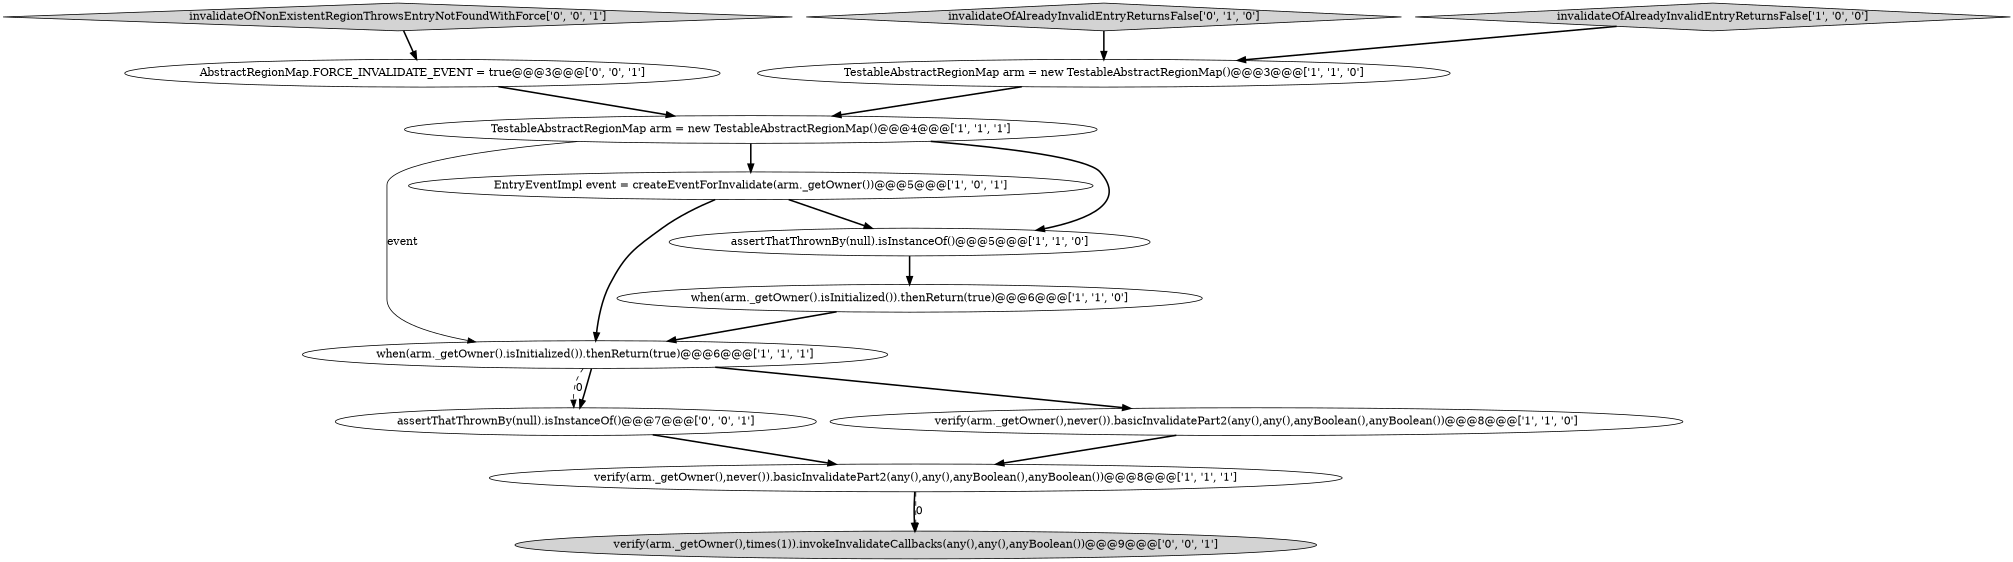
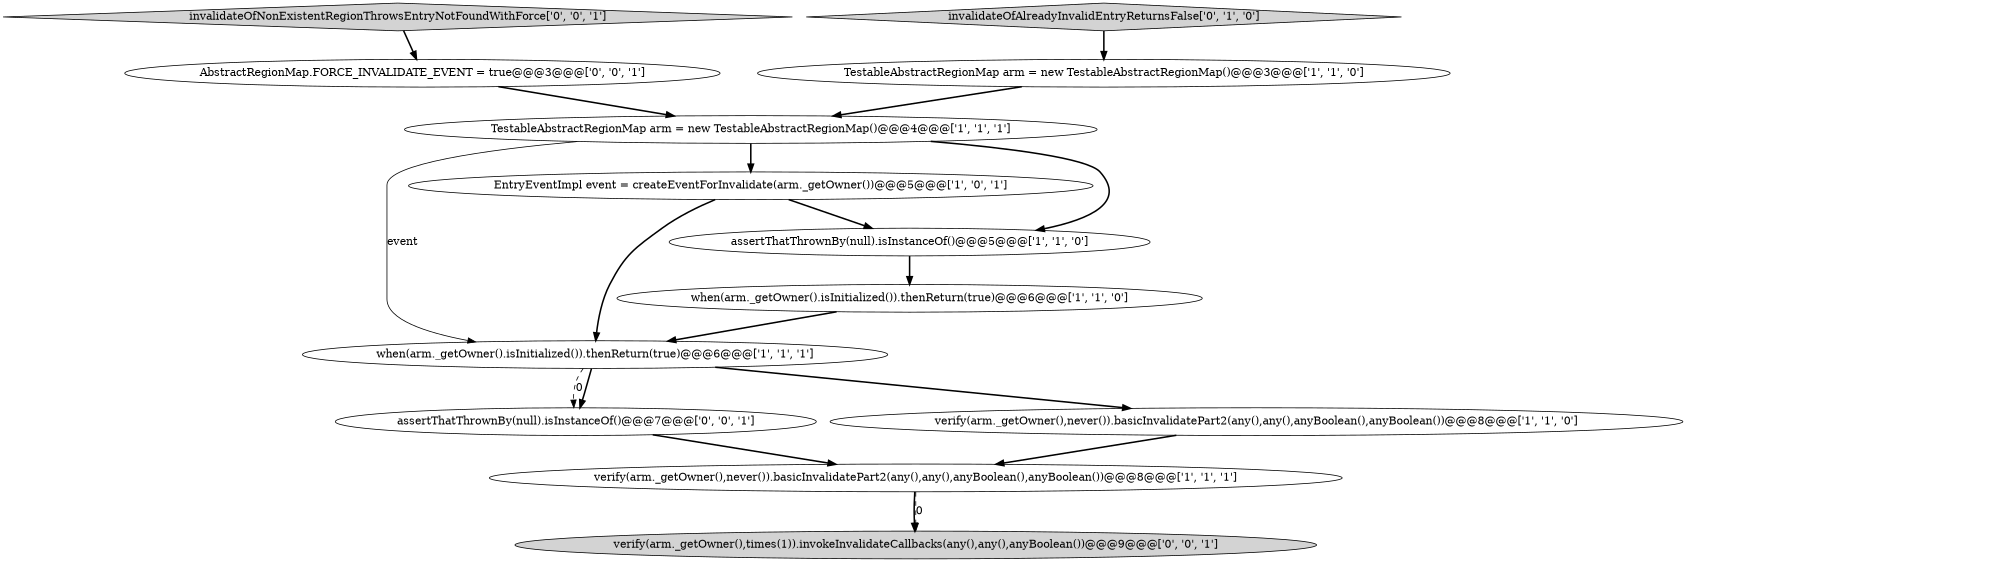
(1713, 17) -> none
